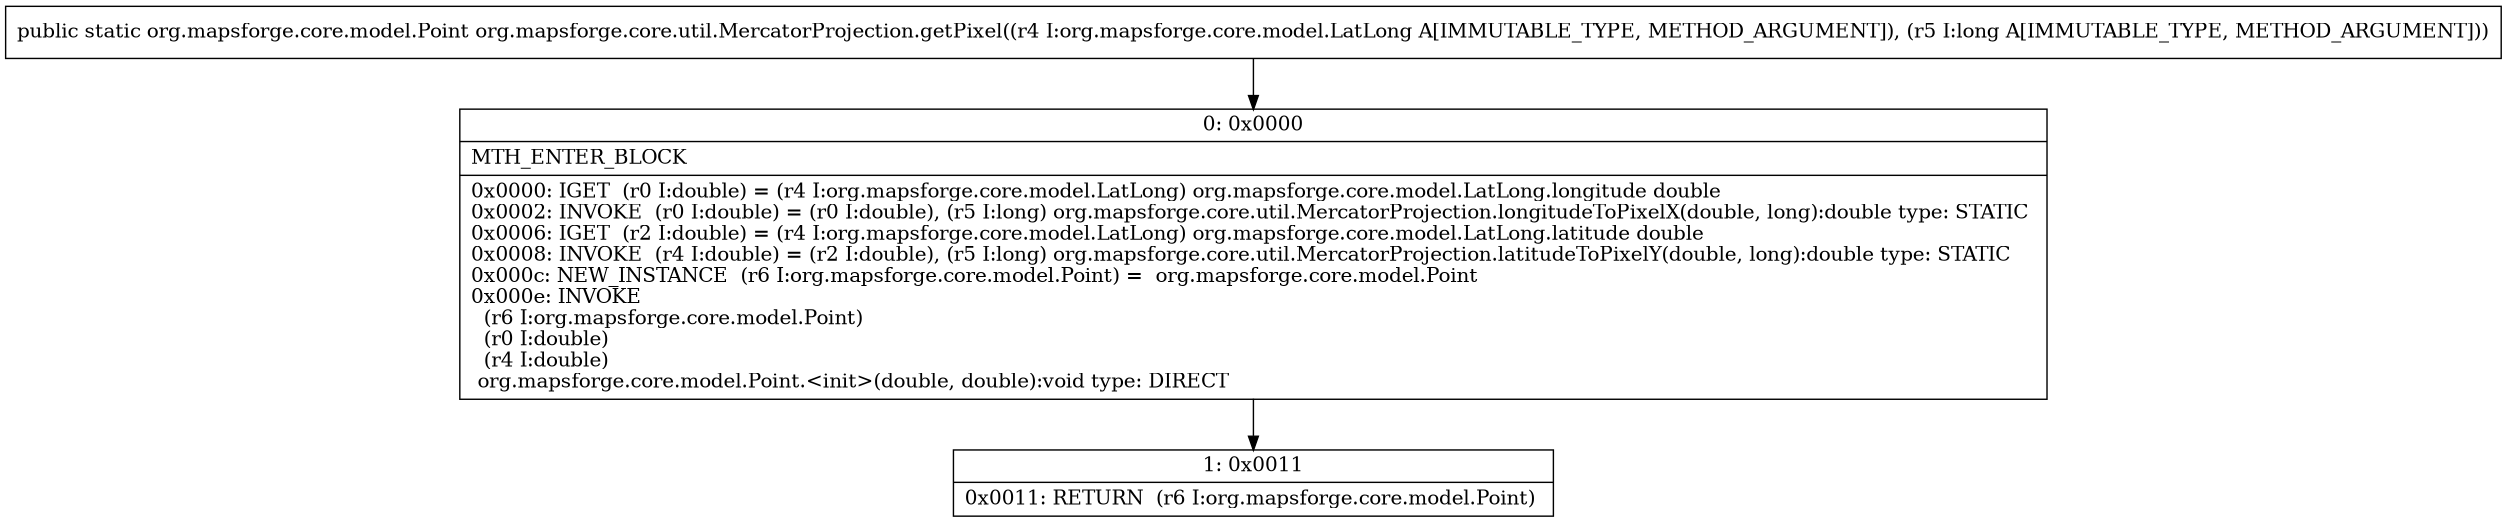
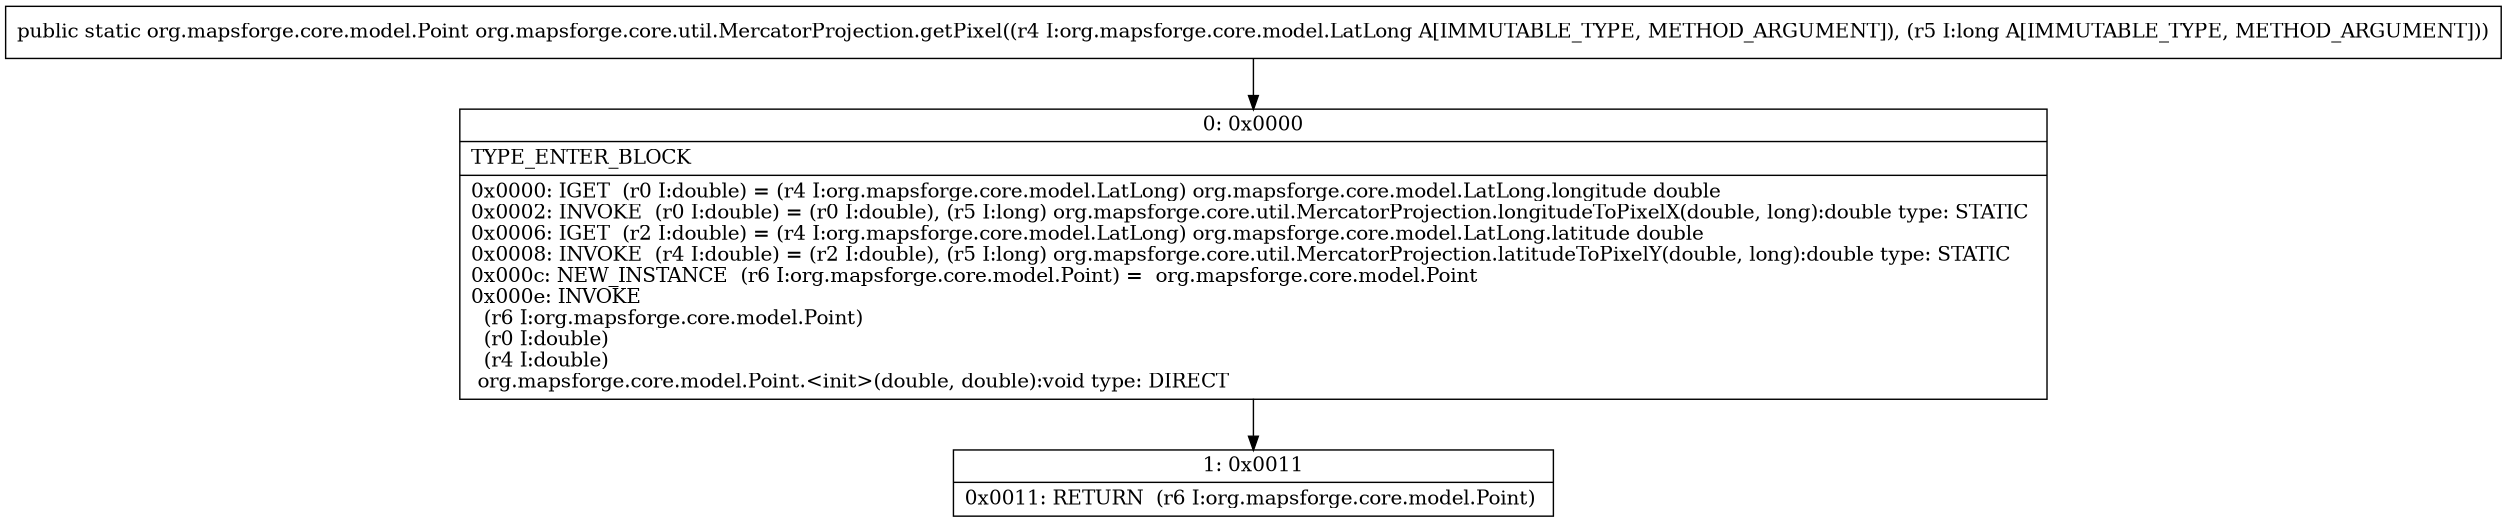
(580, 158) -> (582, 158)
